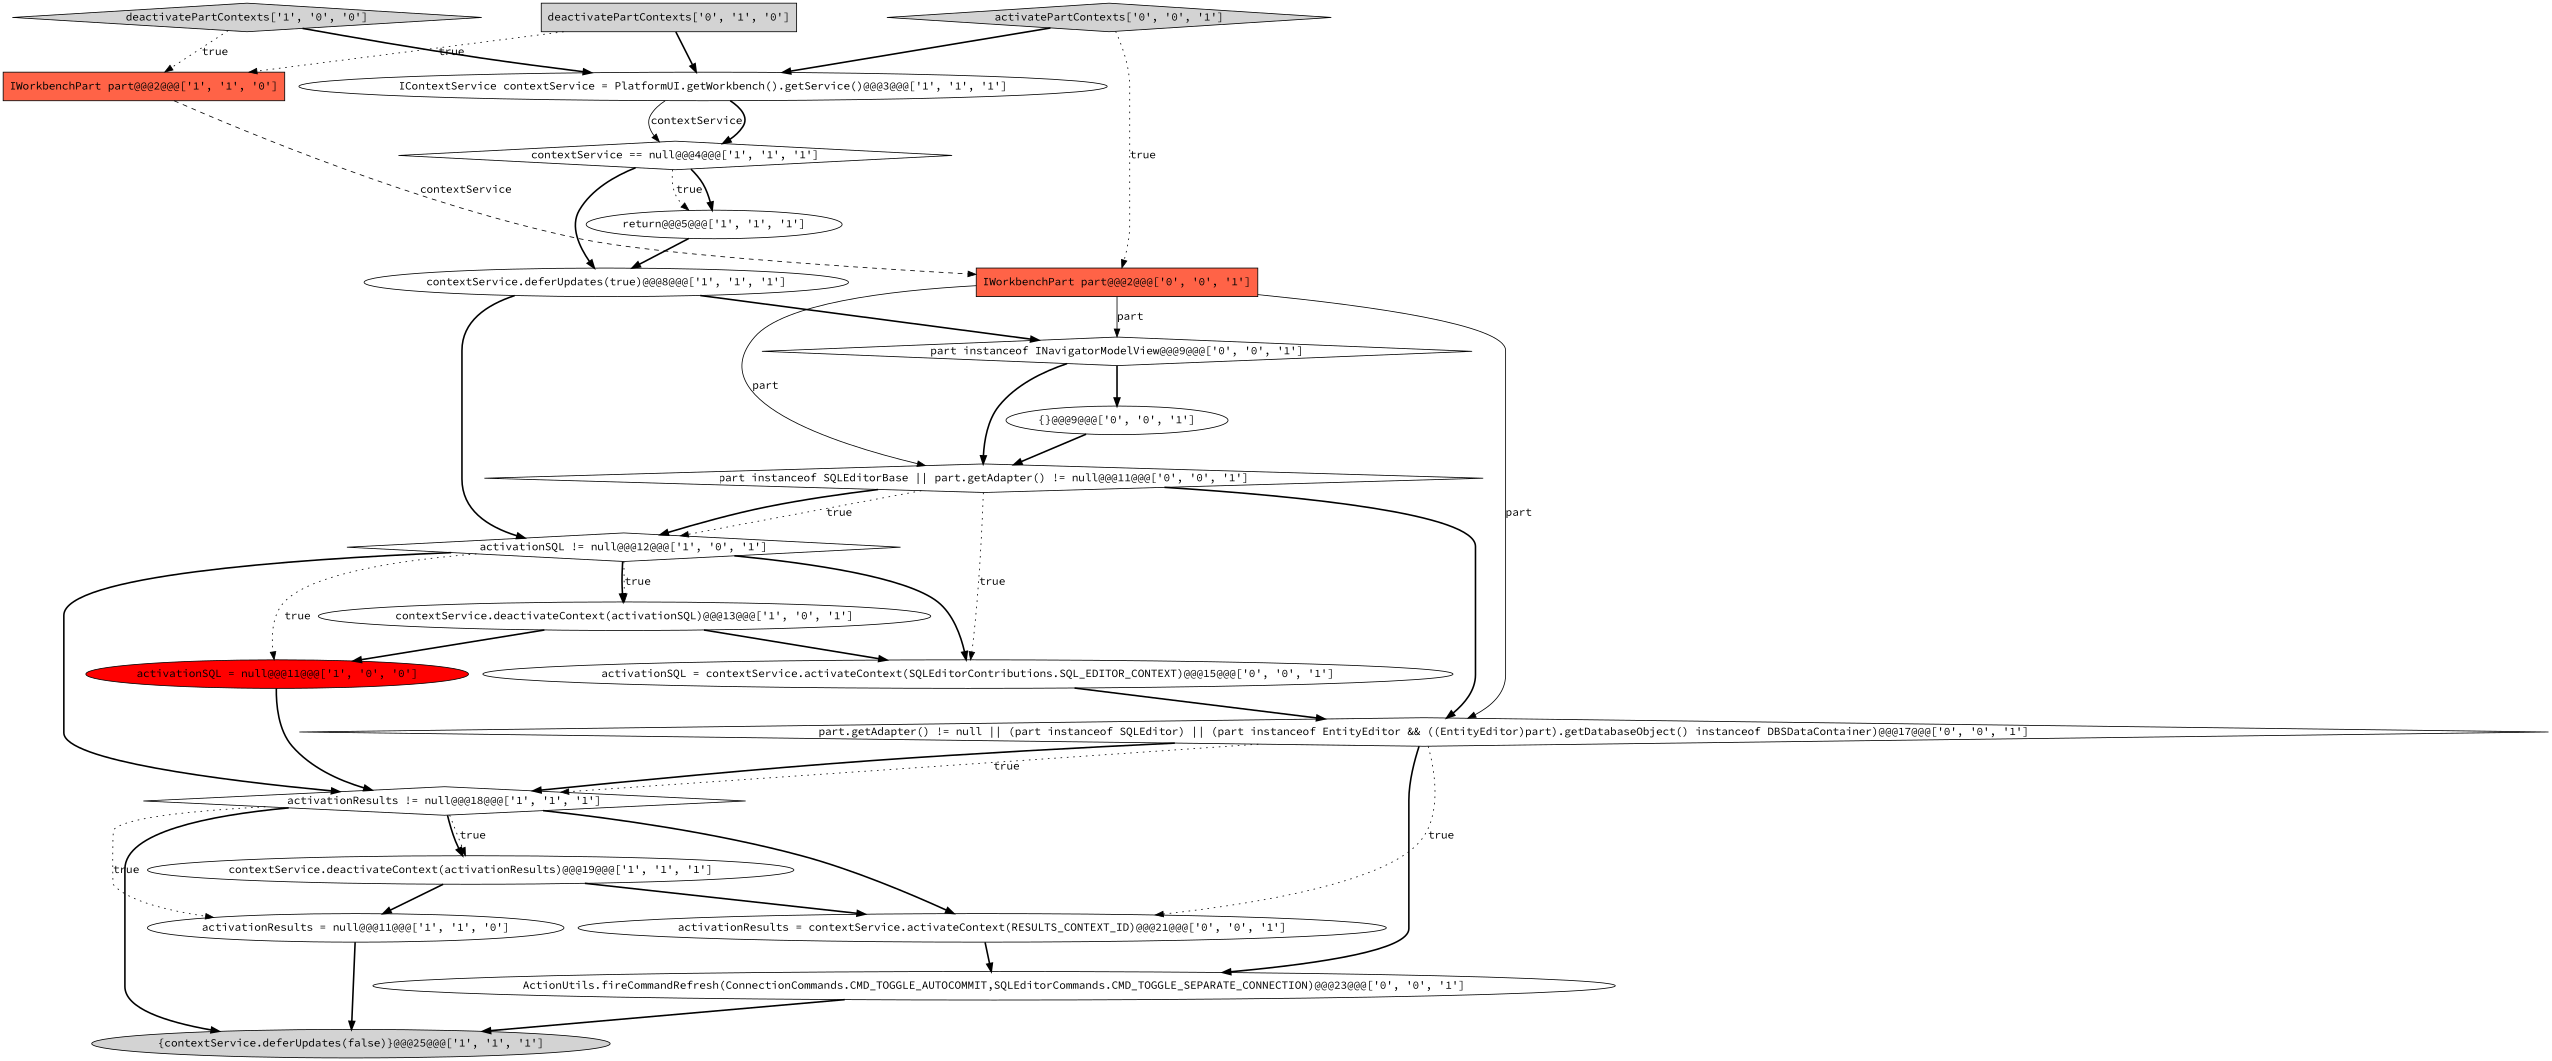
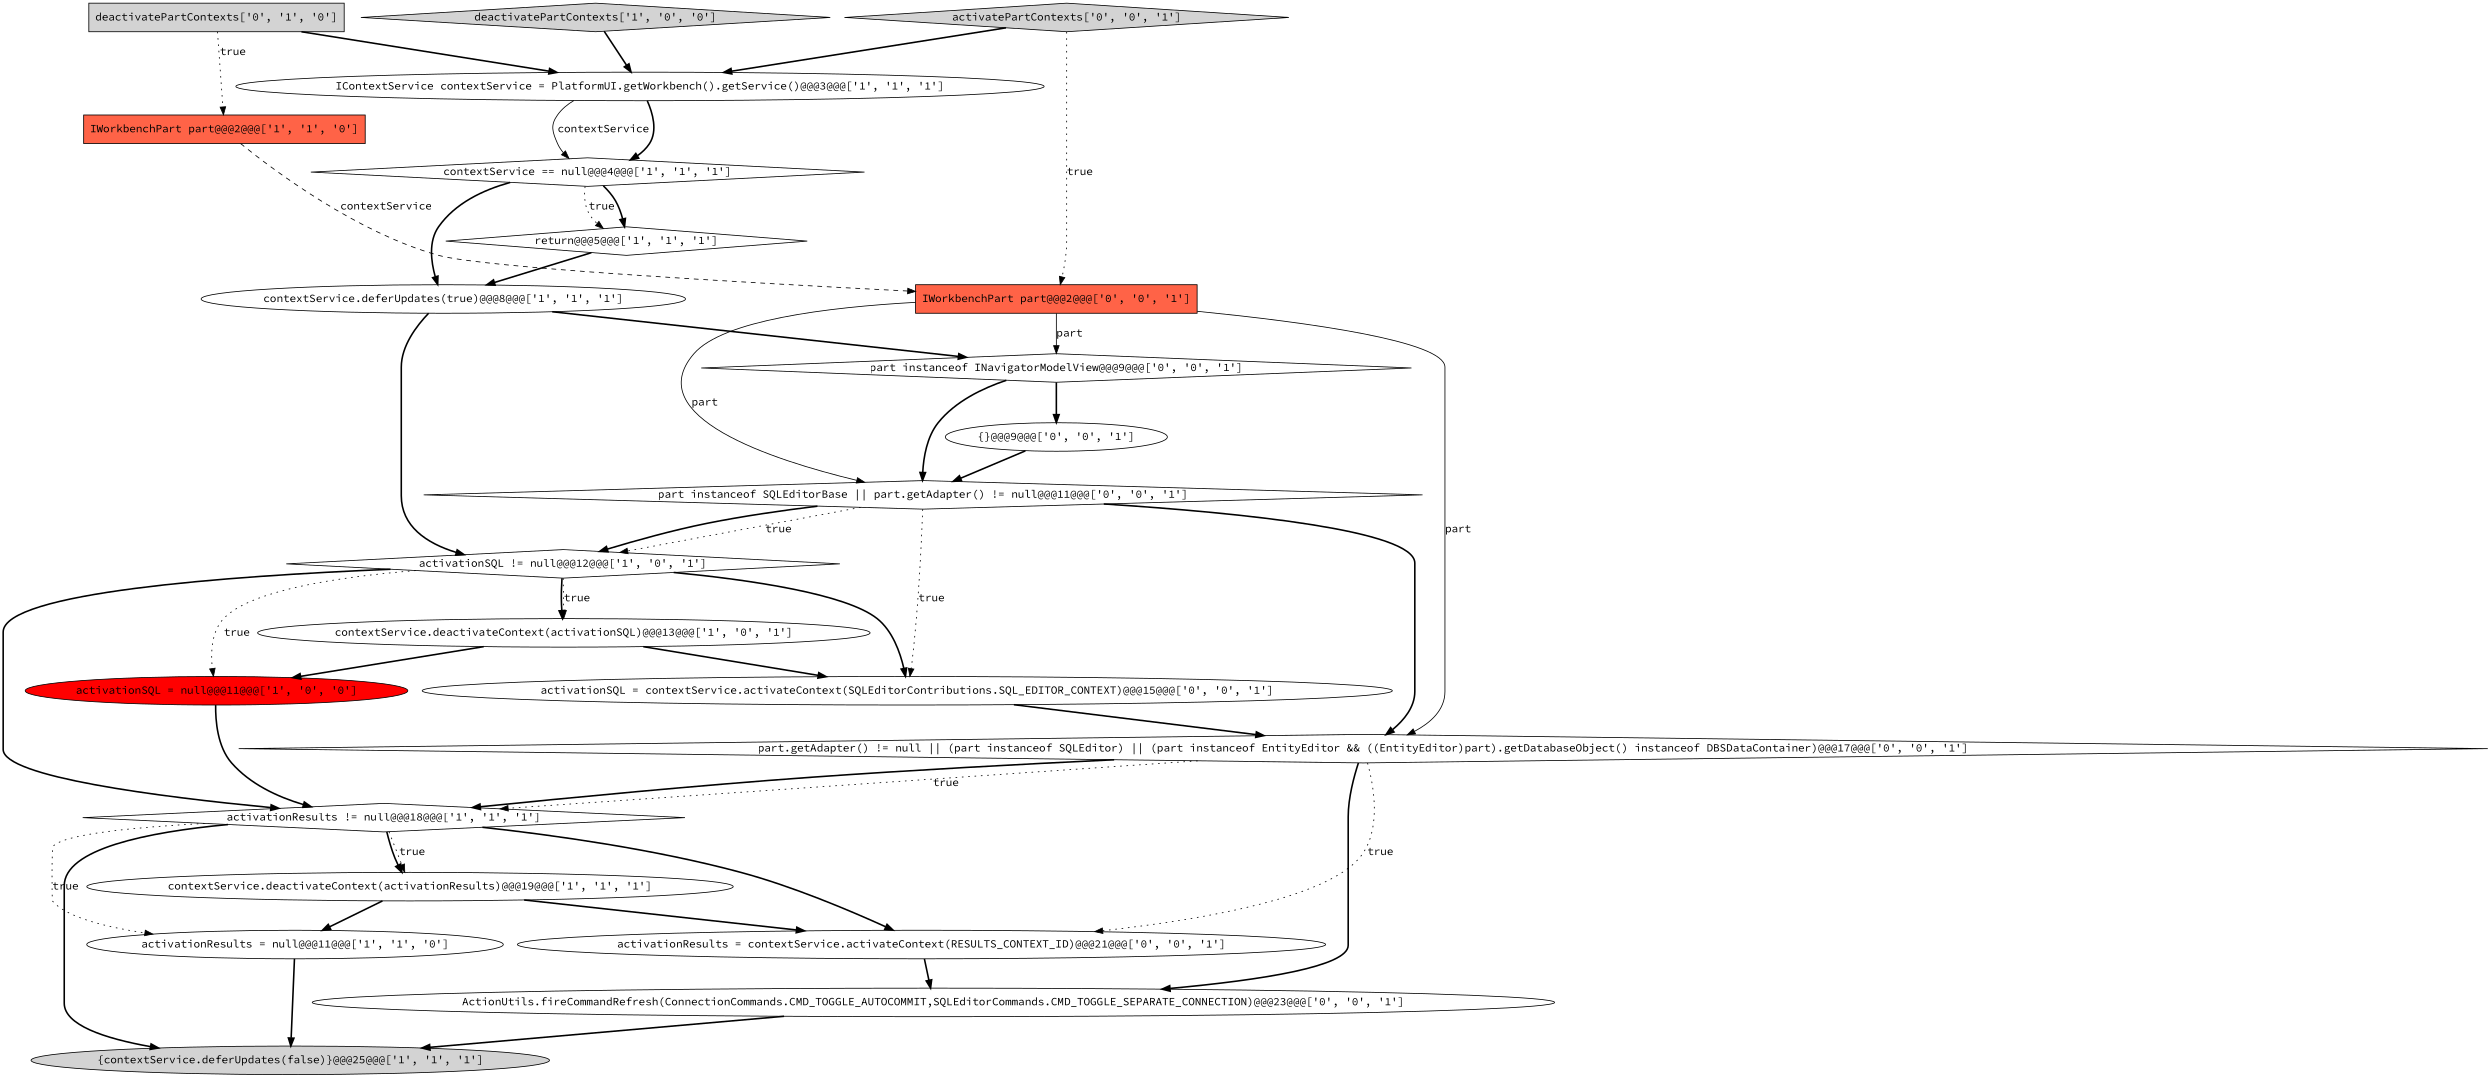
(200, 49) -> none
(714, 224) -> (627, 241)
